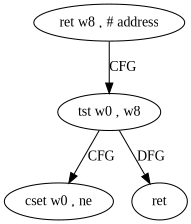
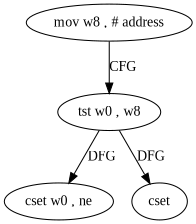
(109, 23) -> (109, 23)
(102, 157) -> (102, 157)
(160, 201) -> (160, 201)
